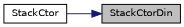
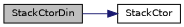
(79, 14) -> (95, 14)
